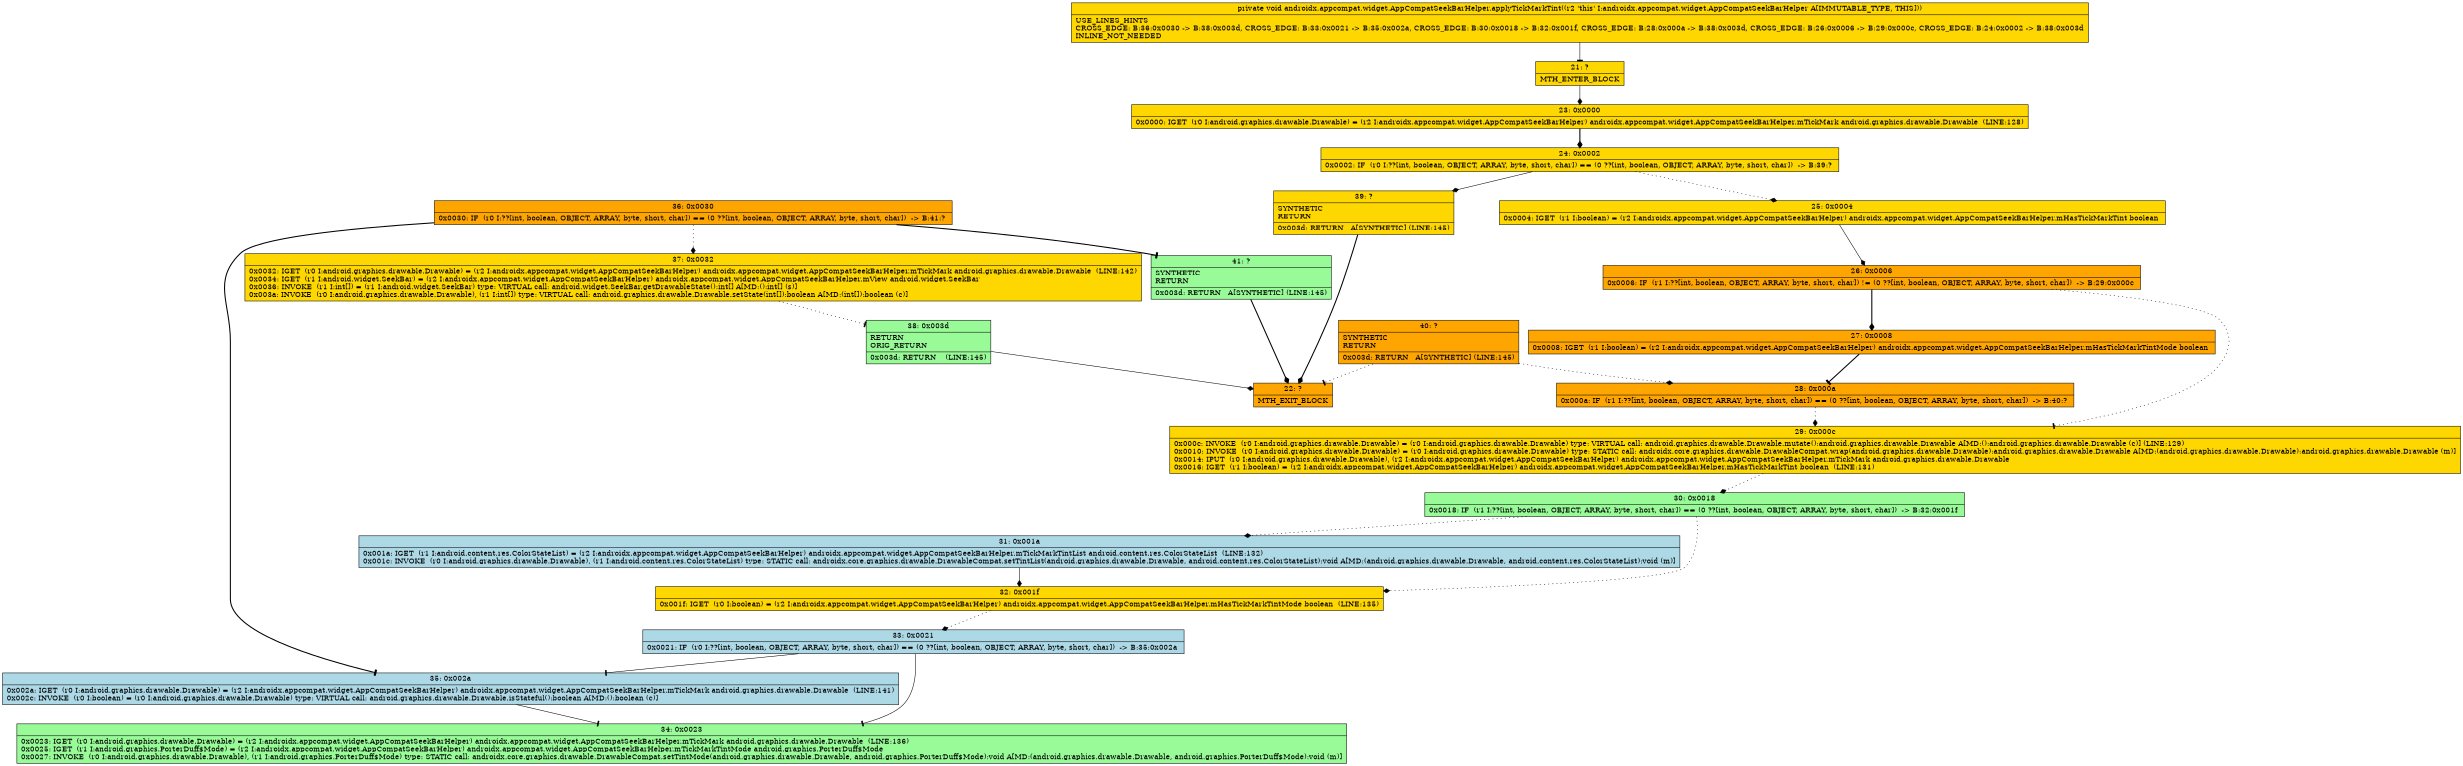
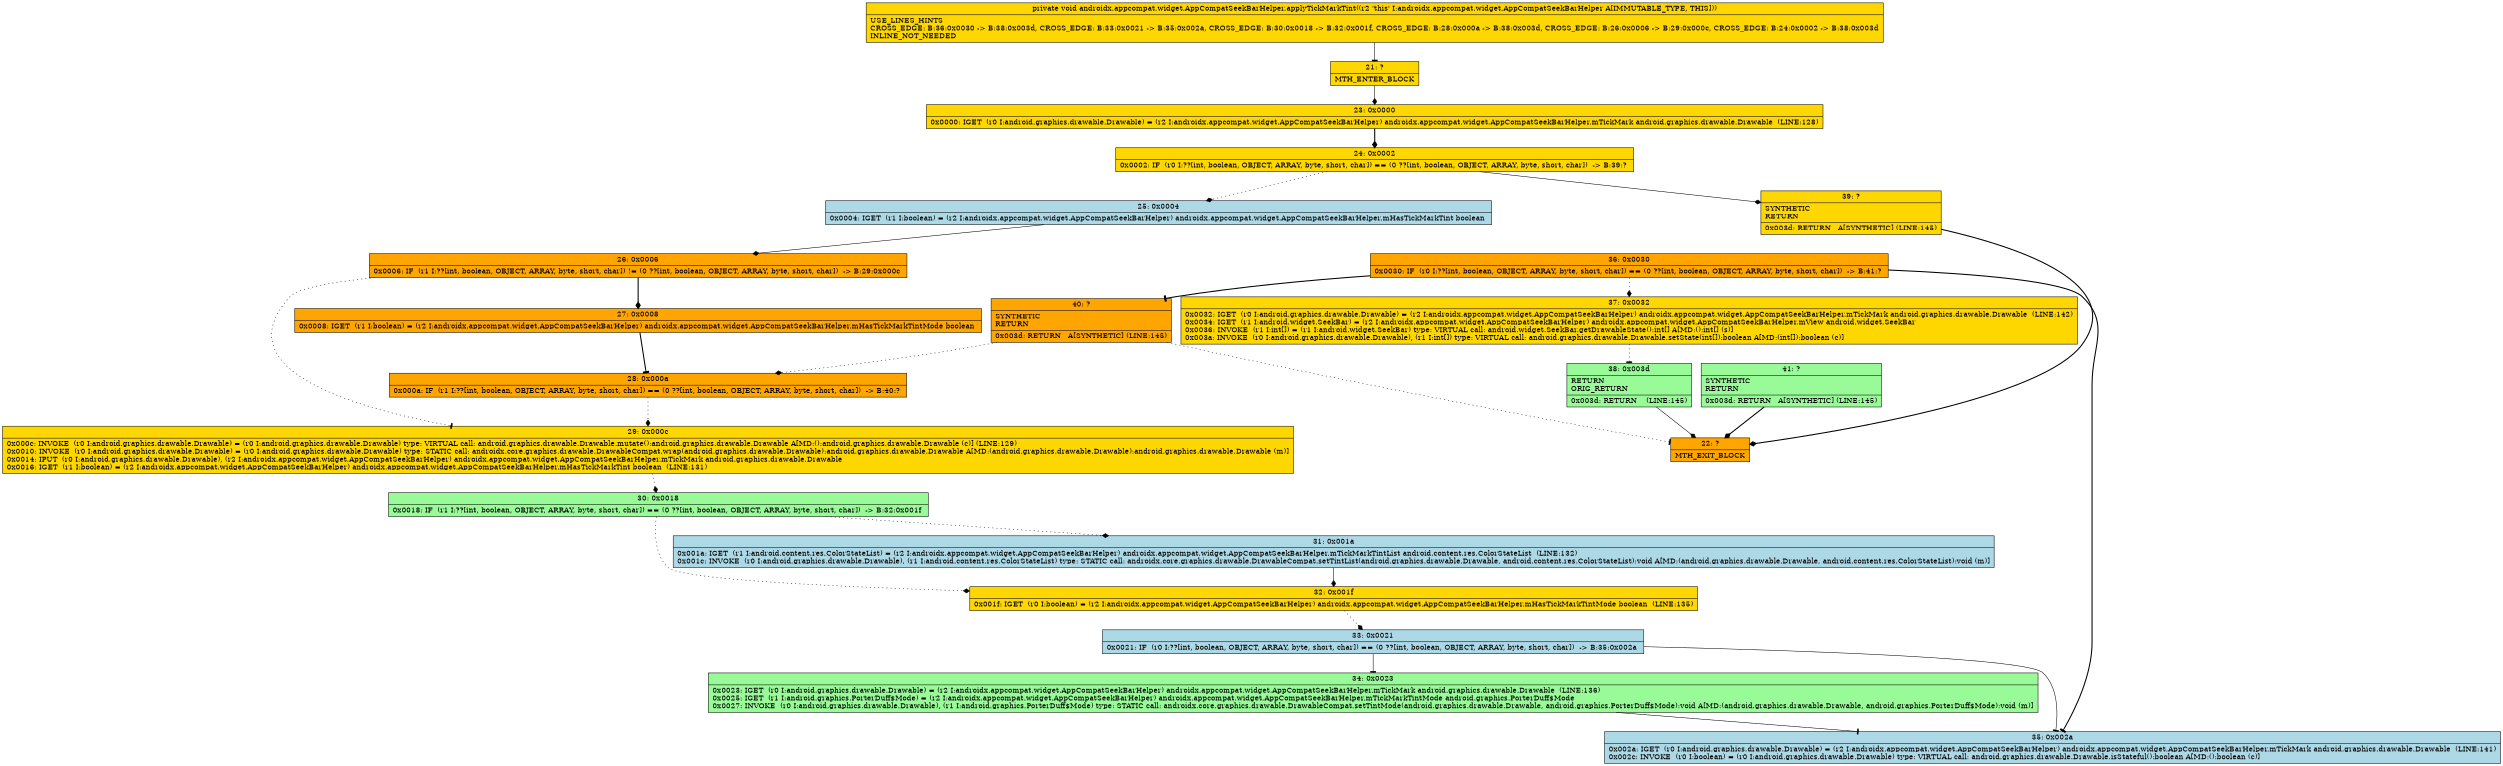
(1832, 213) -> (1159, 213)
(1026, 237) -> (1268, 285)
(557, 714) -> (1736, 722)
